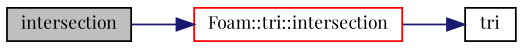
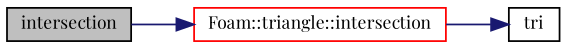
(298, 24) -> (320, 24)
